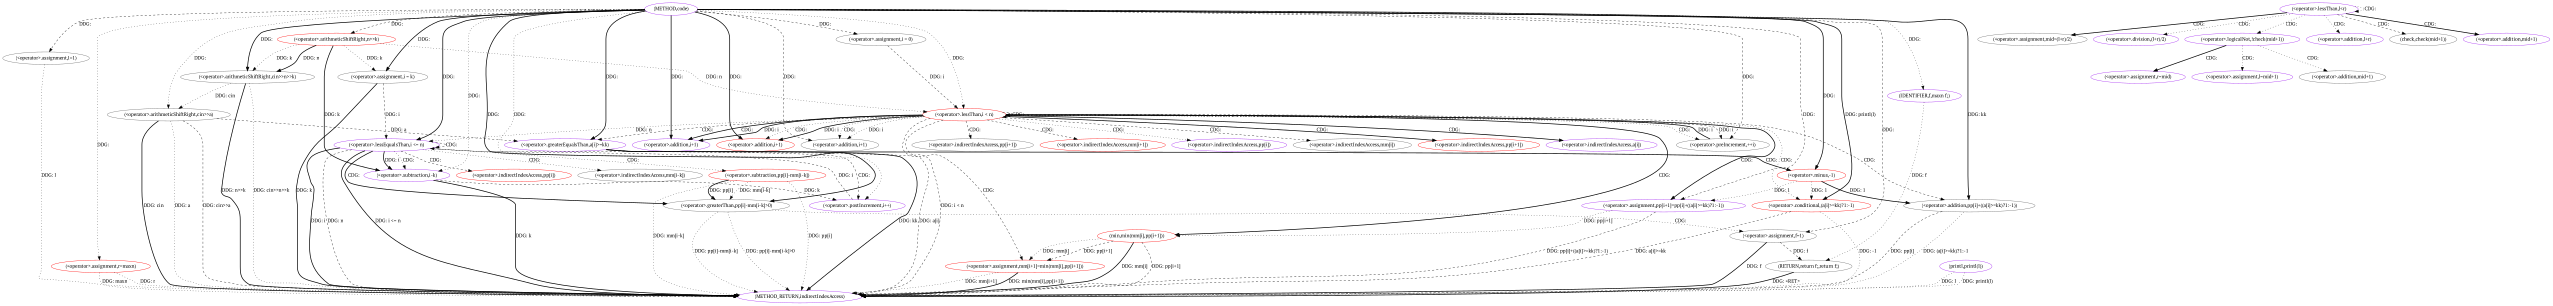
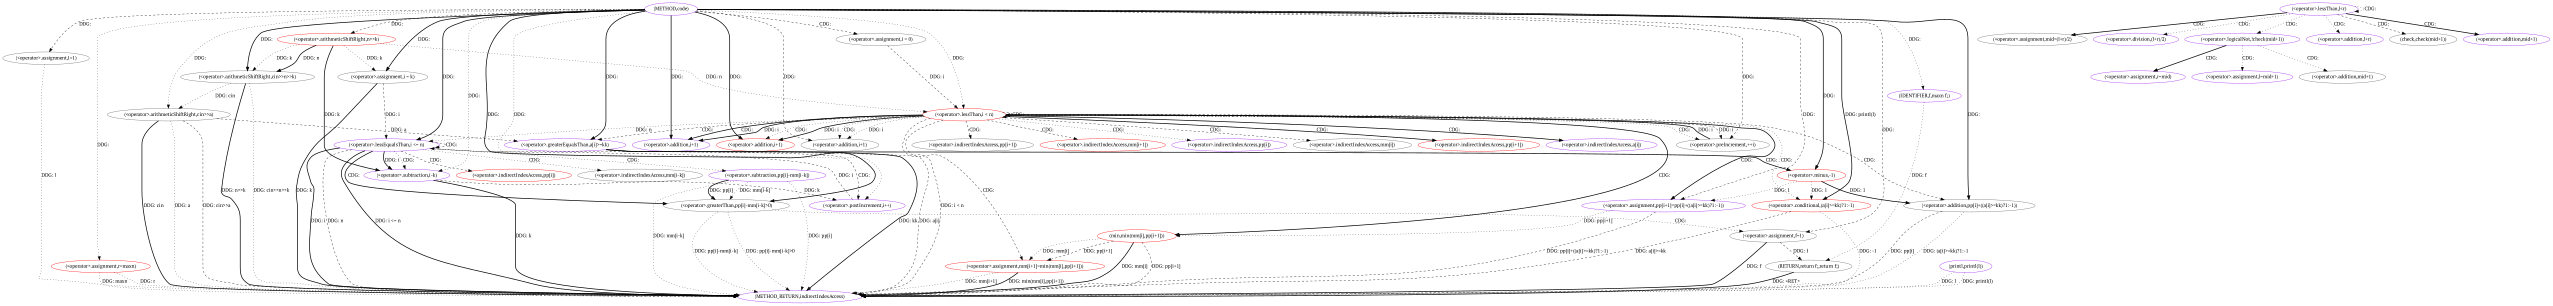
(826, 24) -> (826, 24)
(1977, 115) -> (1975, 115)
(767, 175) -> (767, 175)
